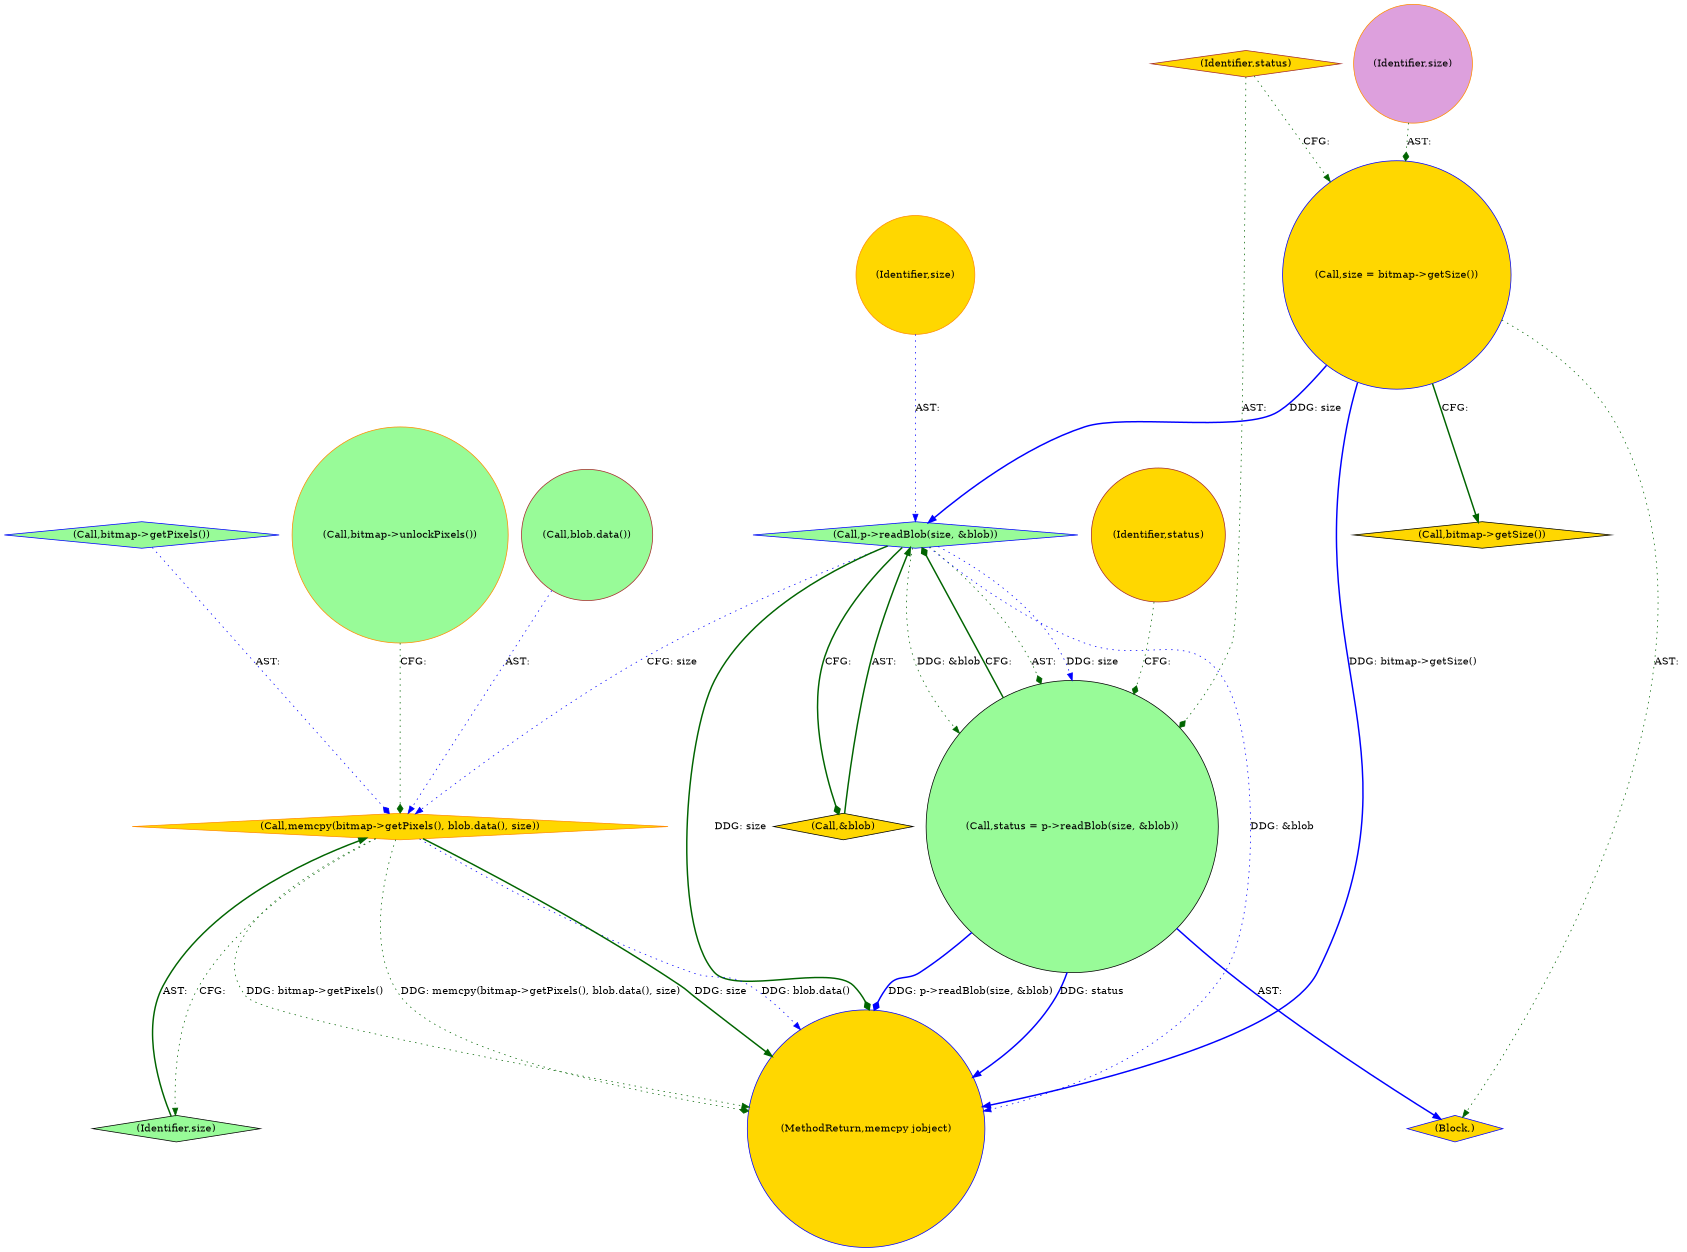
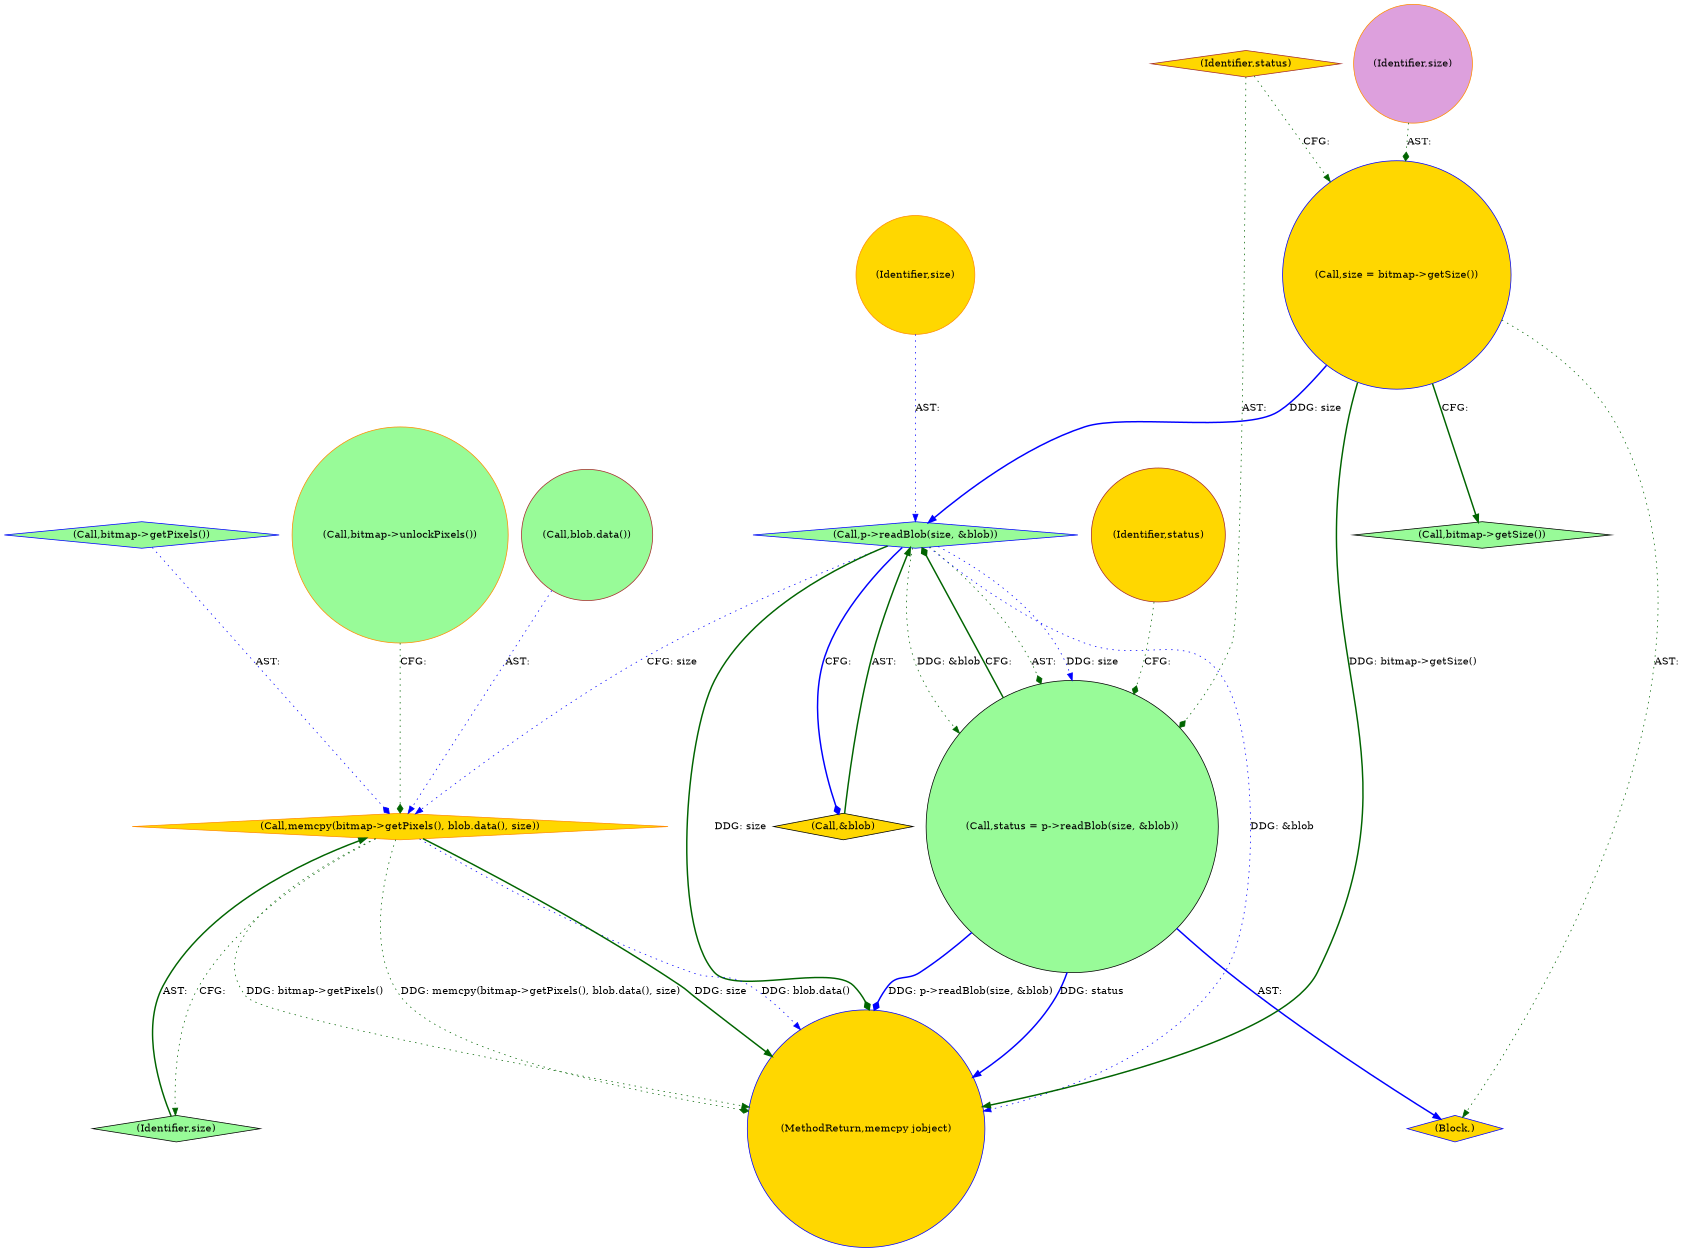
(1482, 535) -> (1482, 535)
(823, 665) -> (823, 665)
(1355, 859) -> (1355, 859)
